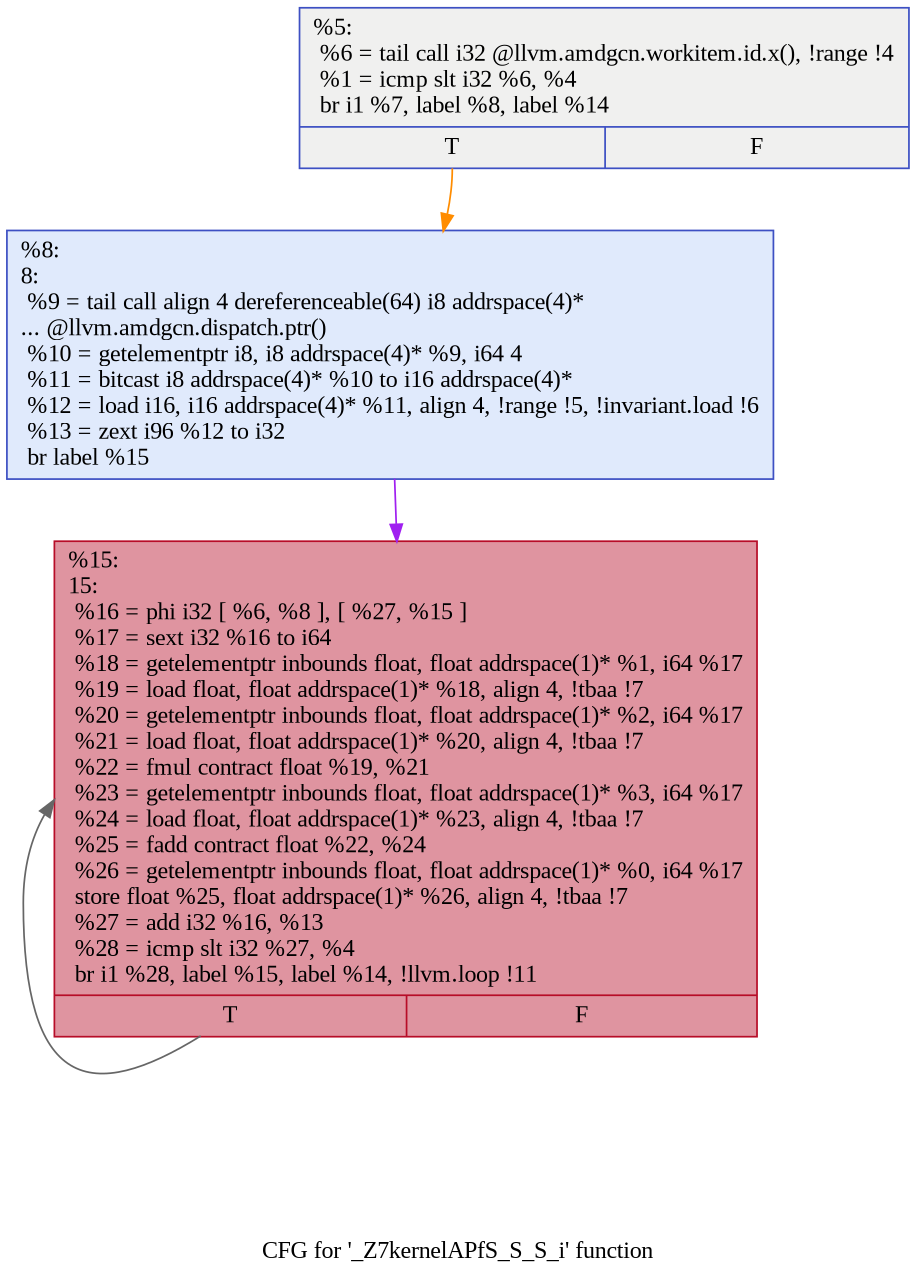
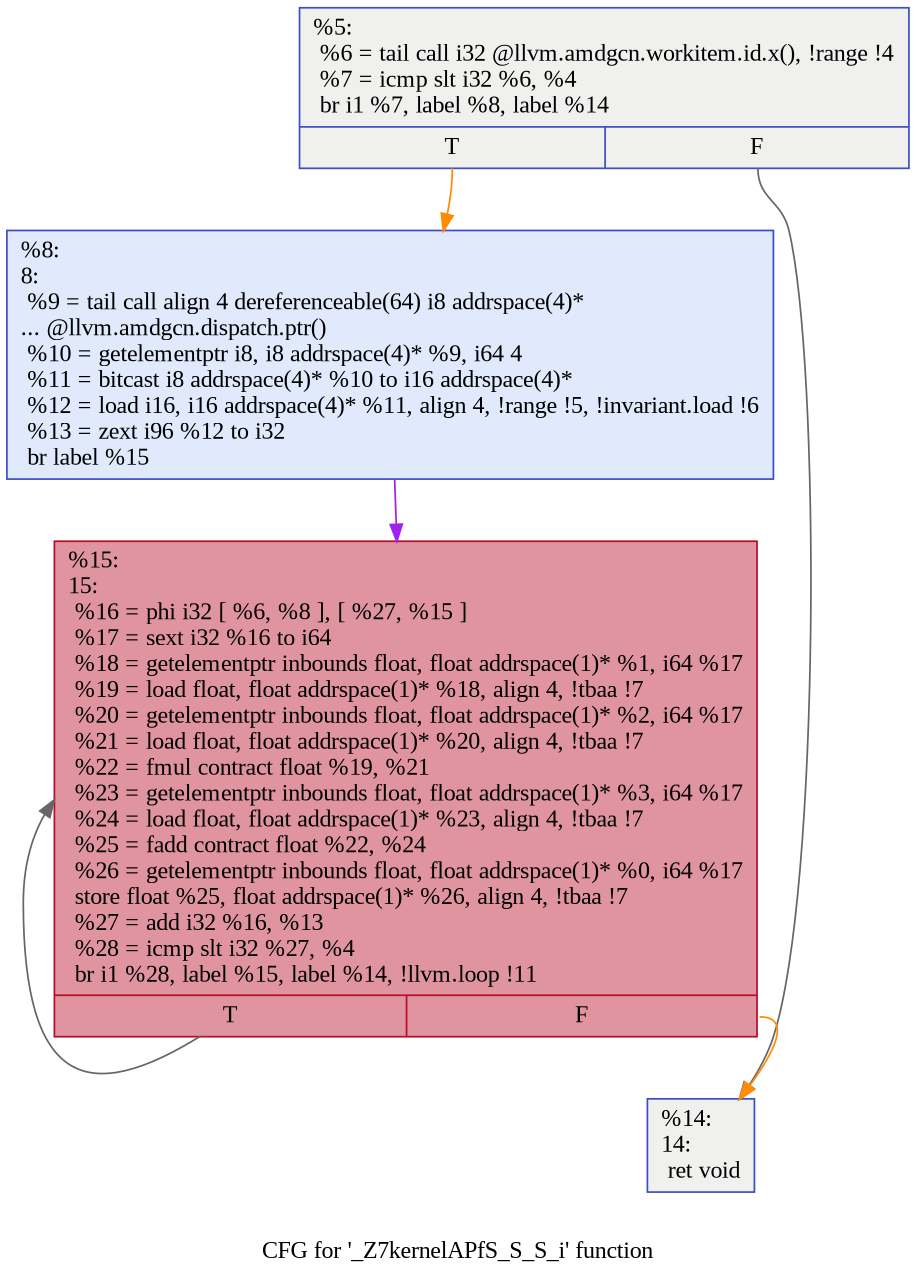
(445, 79) -> (445, 79)
none -> (701, 1145)
